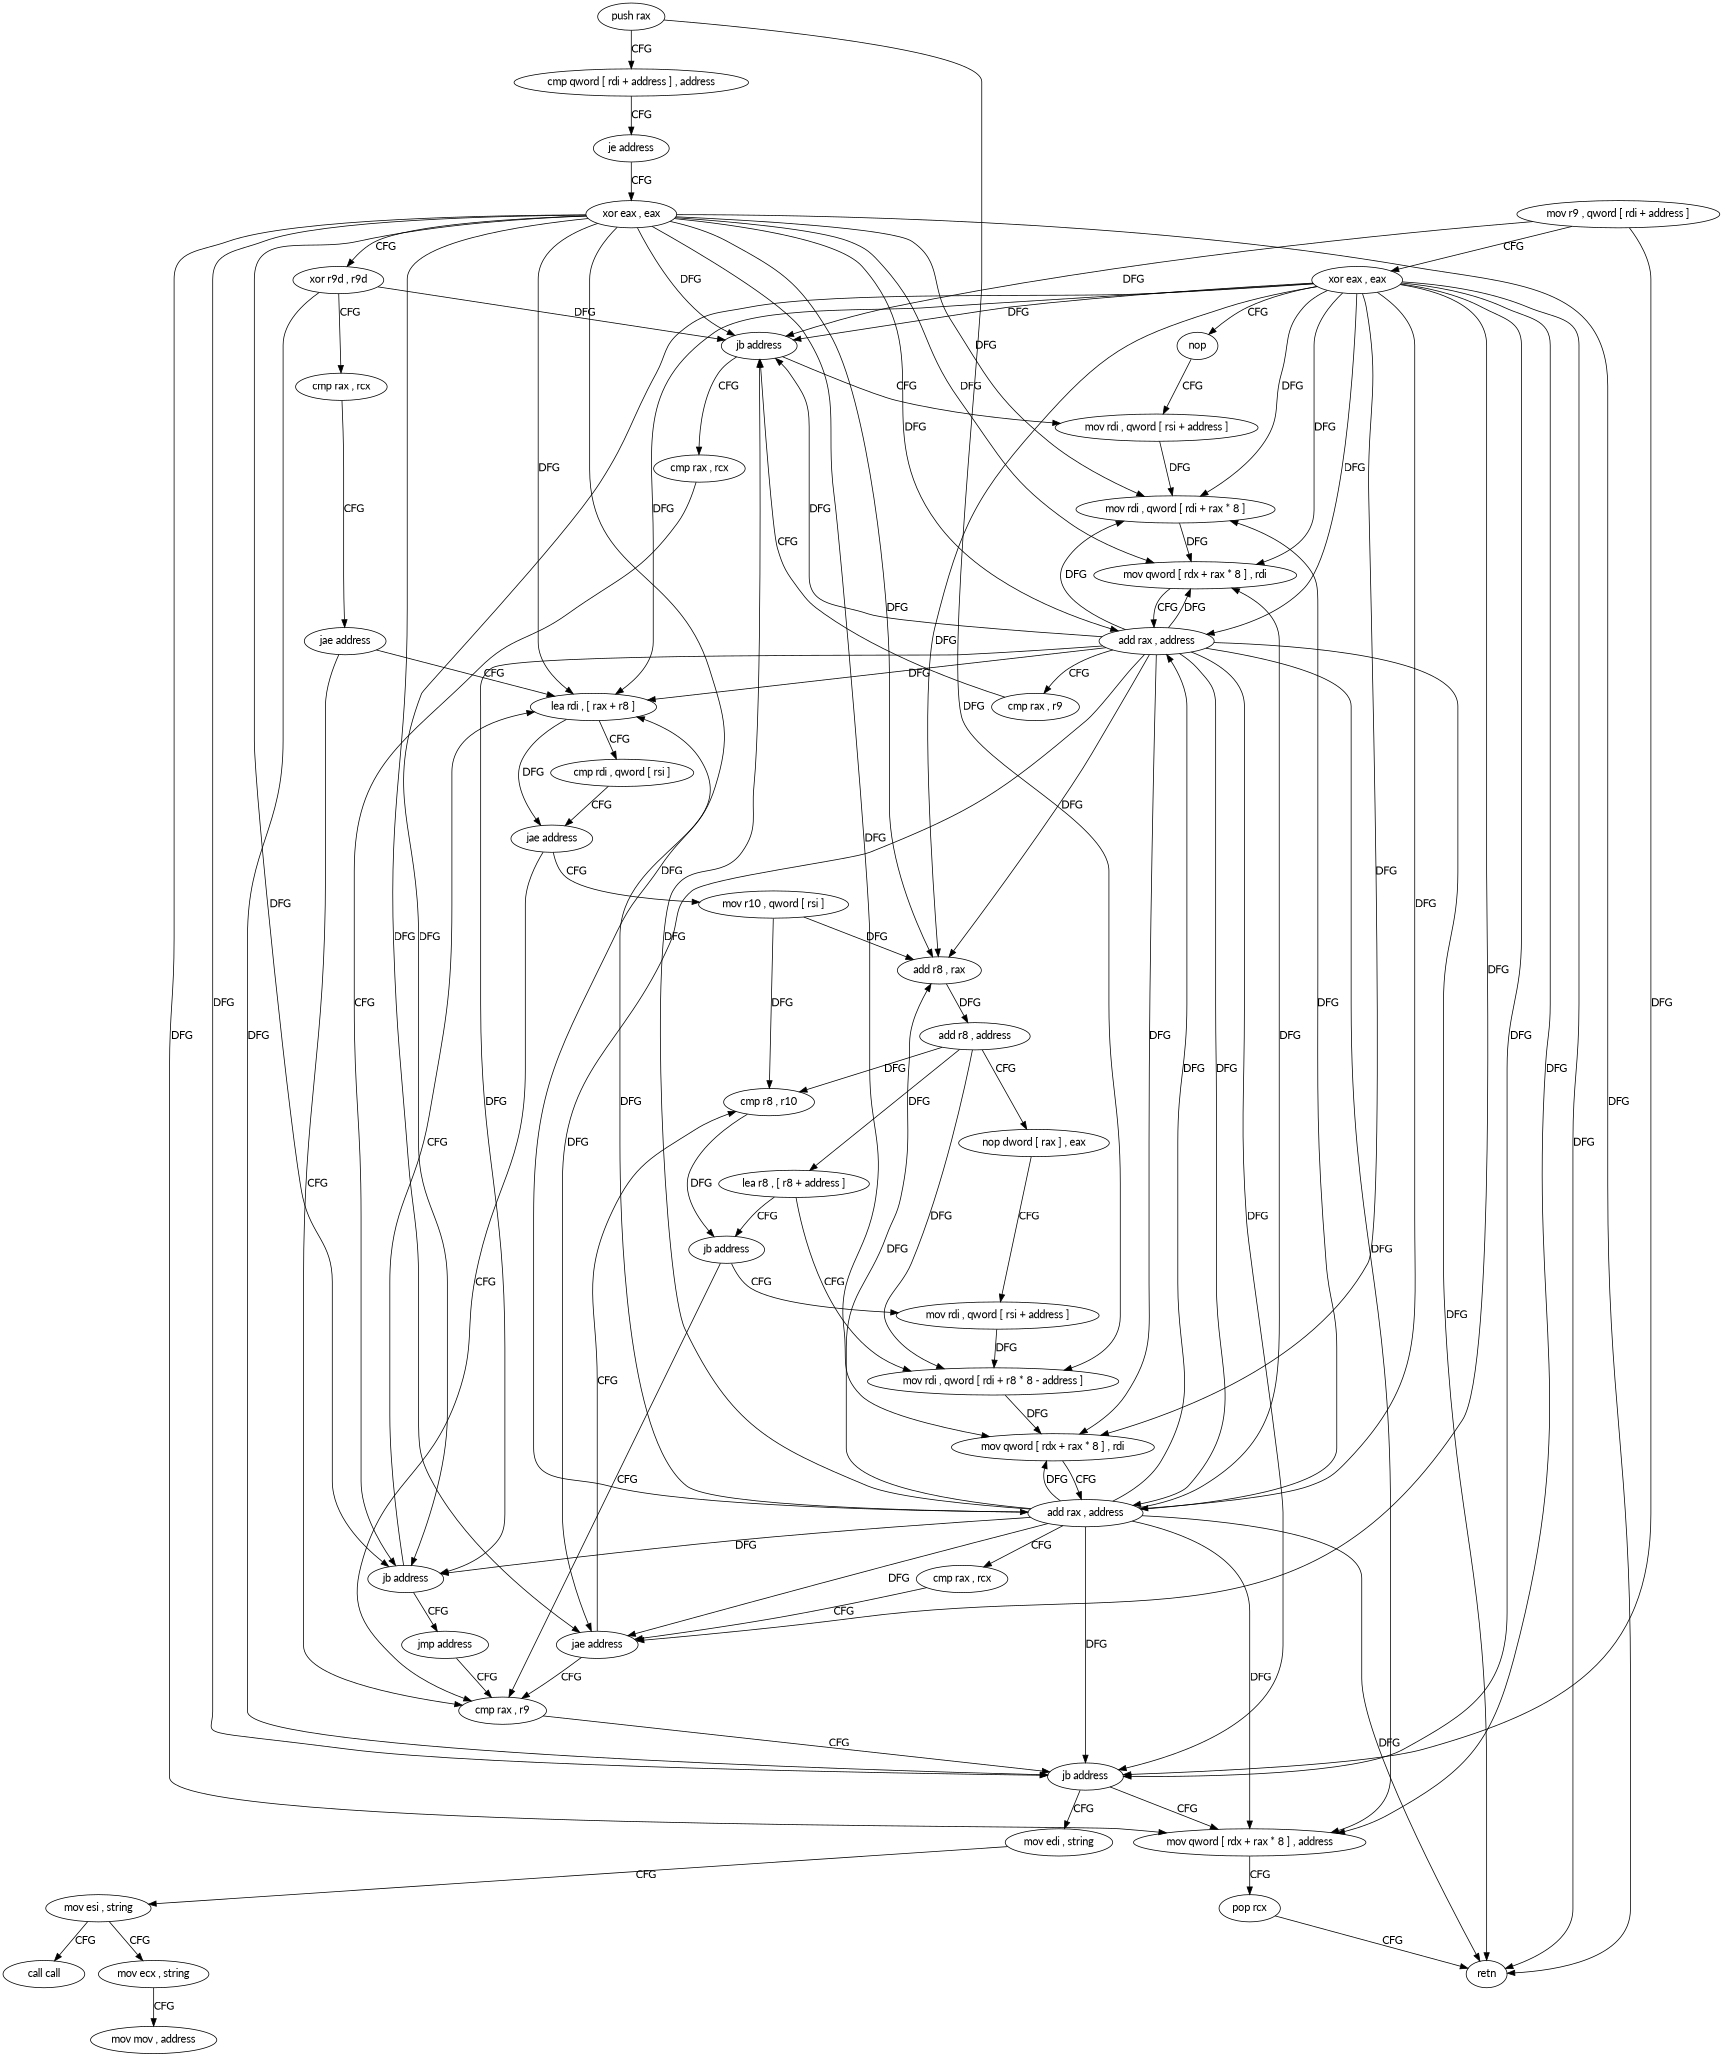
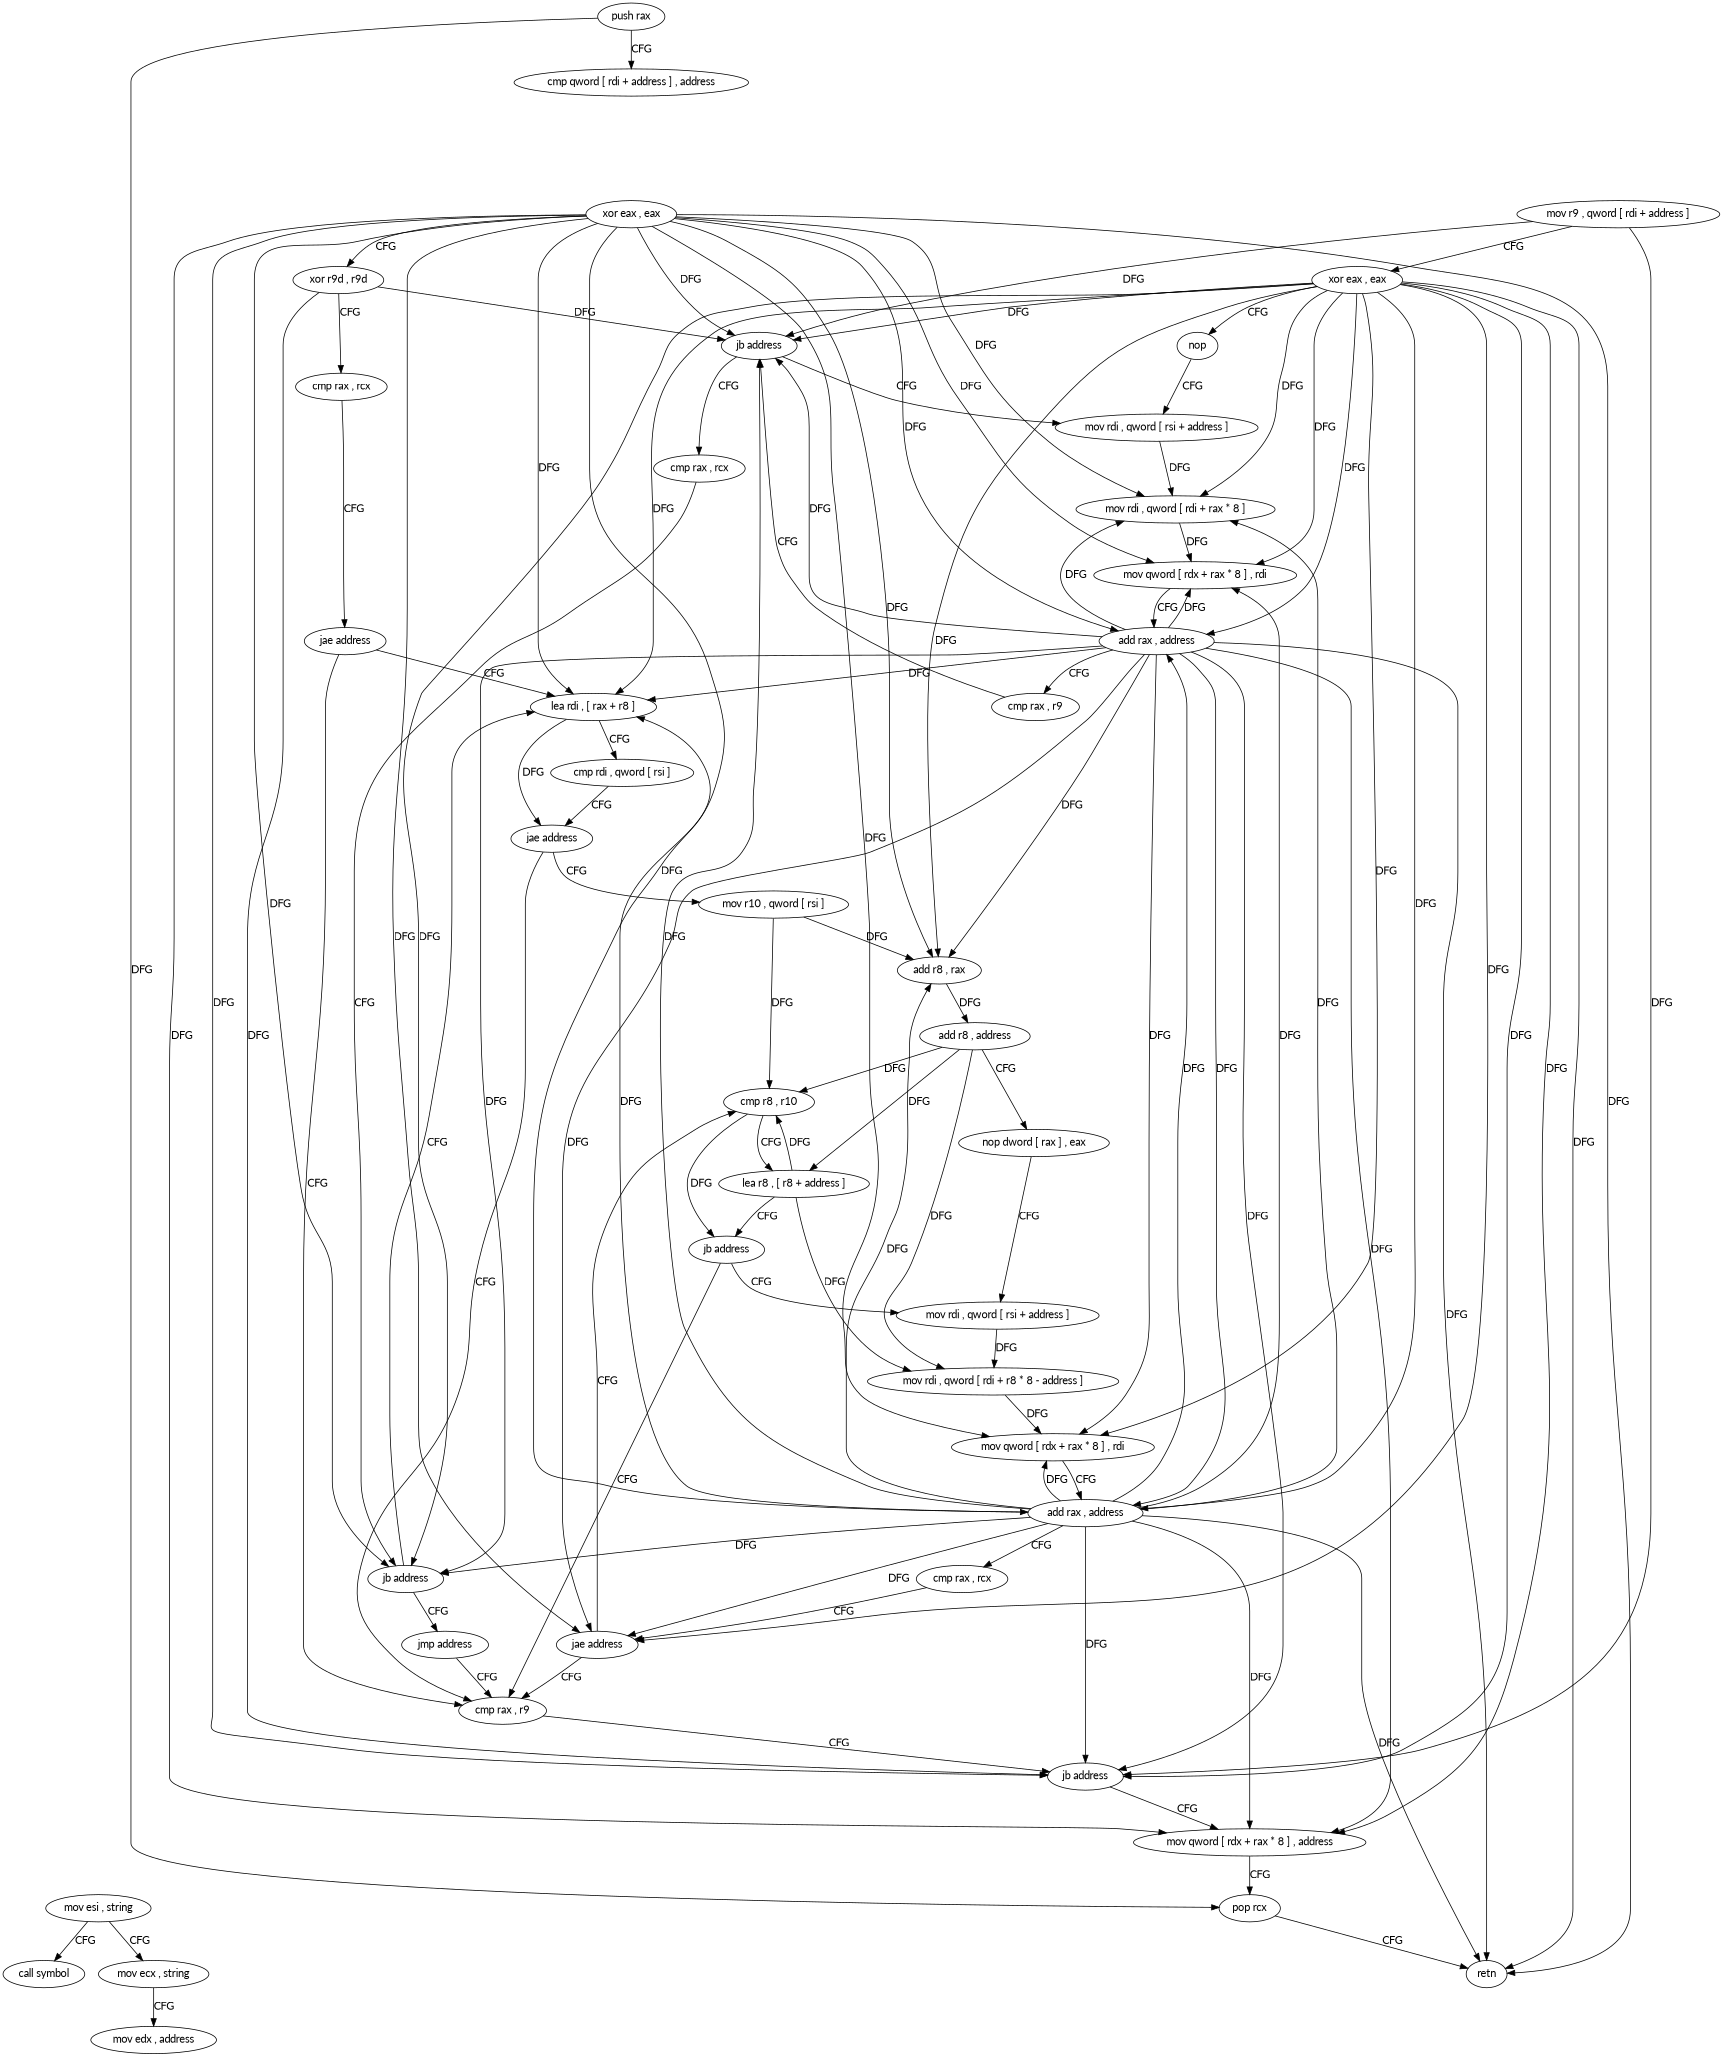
(631, 148) -> none
(959, 604) -> (131, 1267)
none -> (758, 1141)
none -> (787, 1146)
(835, 1283) -> (835, 1283)
(1059, 1842) -> none
(44, 1974) -> (44, 1974)
(154, 2040) -> (154, 2040)
